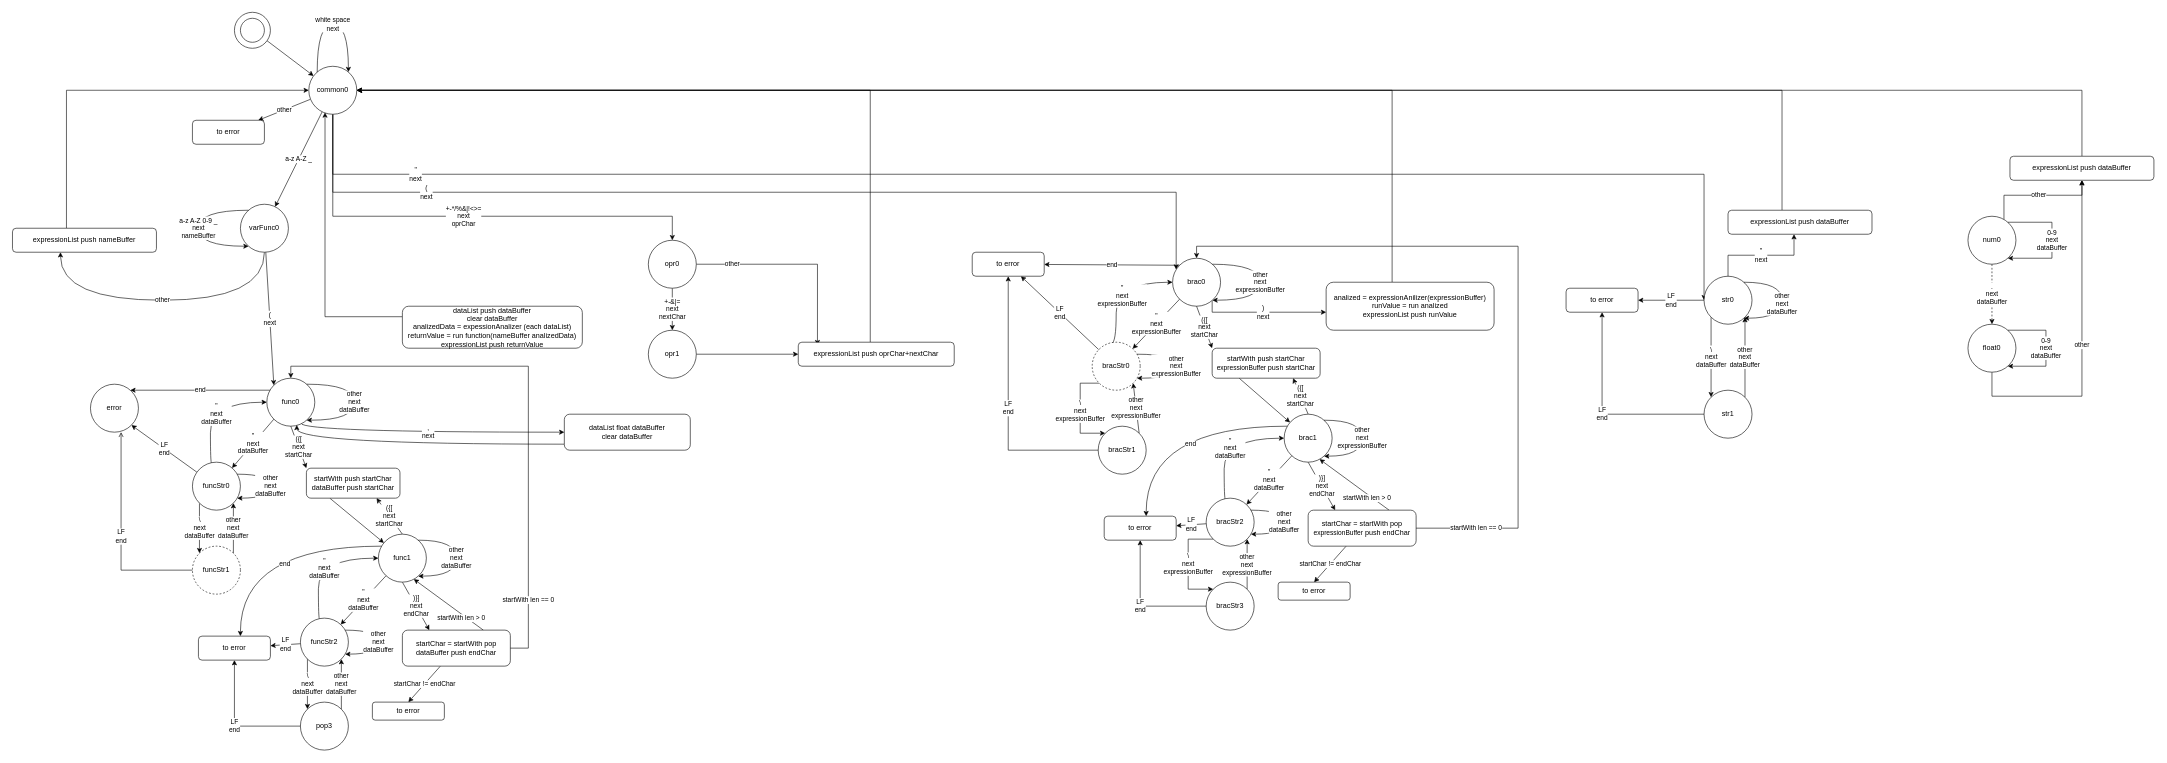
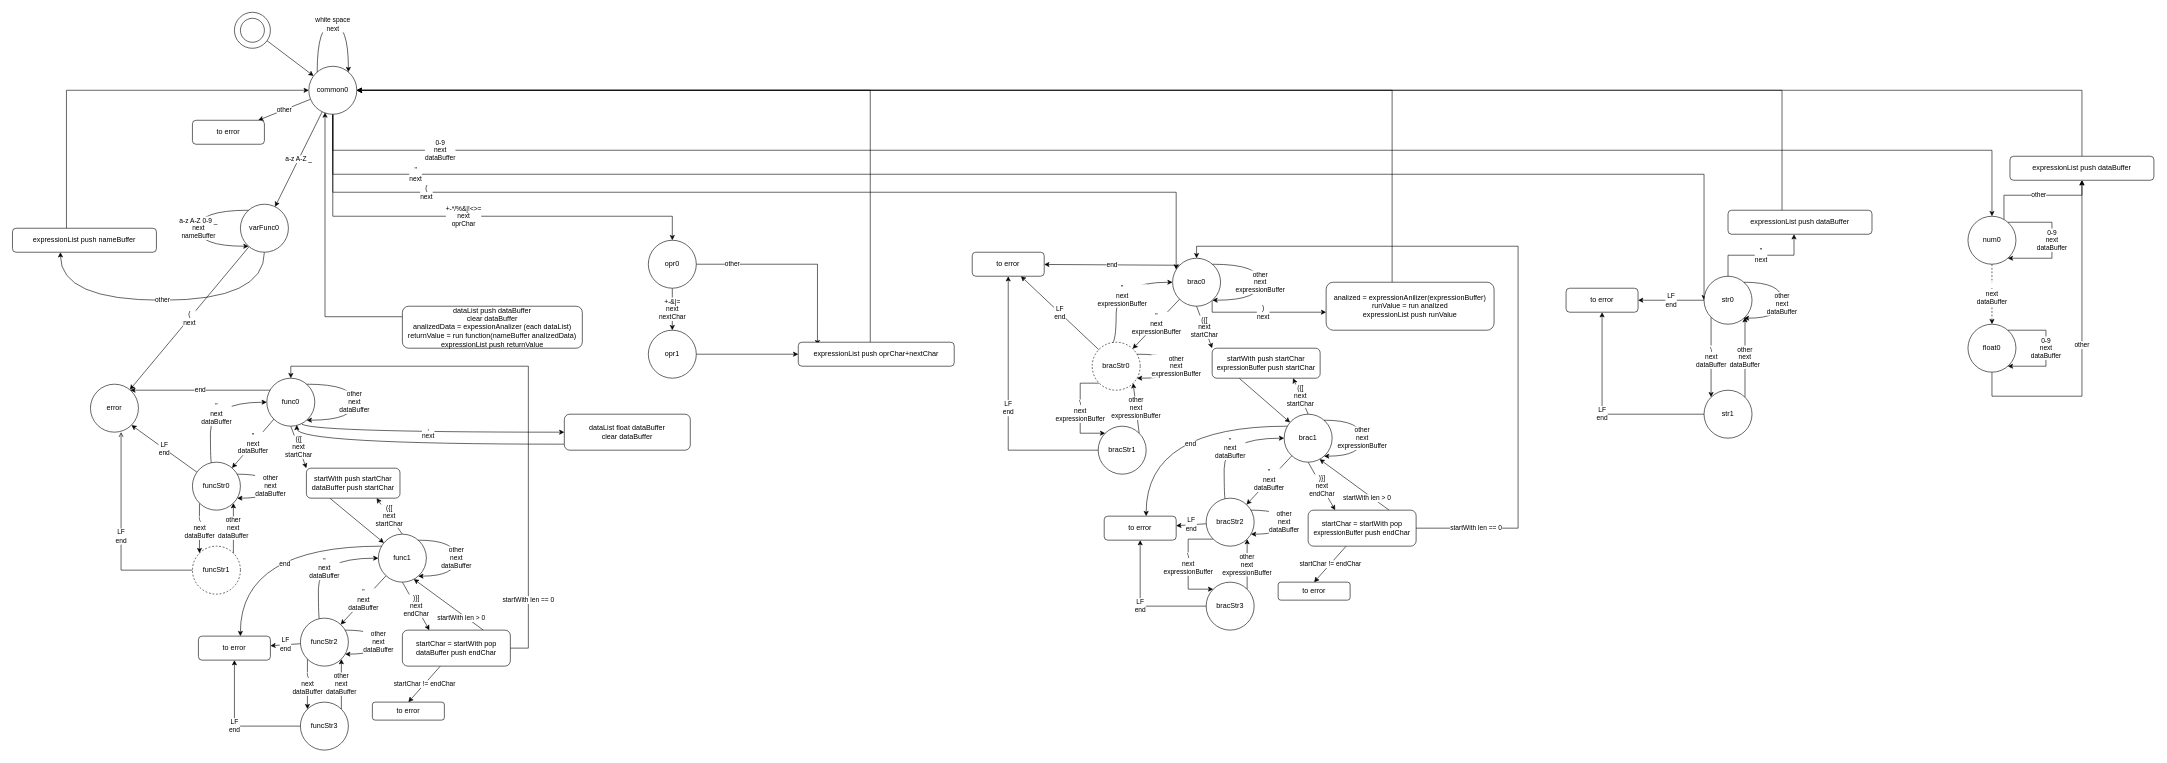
none -> (439, 150)
(273, 367) -> (162, 351)
(324, 726) -> (324, 726)
